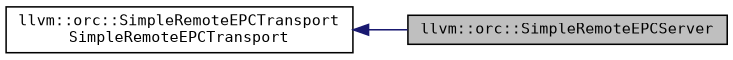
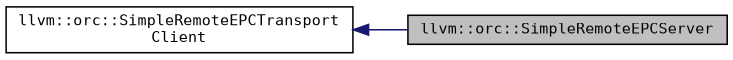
(180, 30) -> (180, 30)
